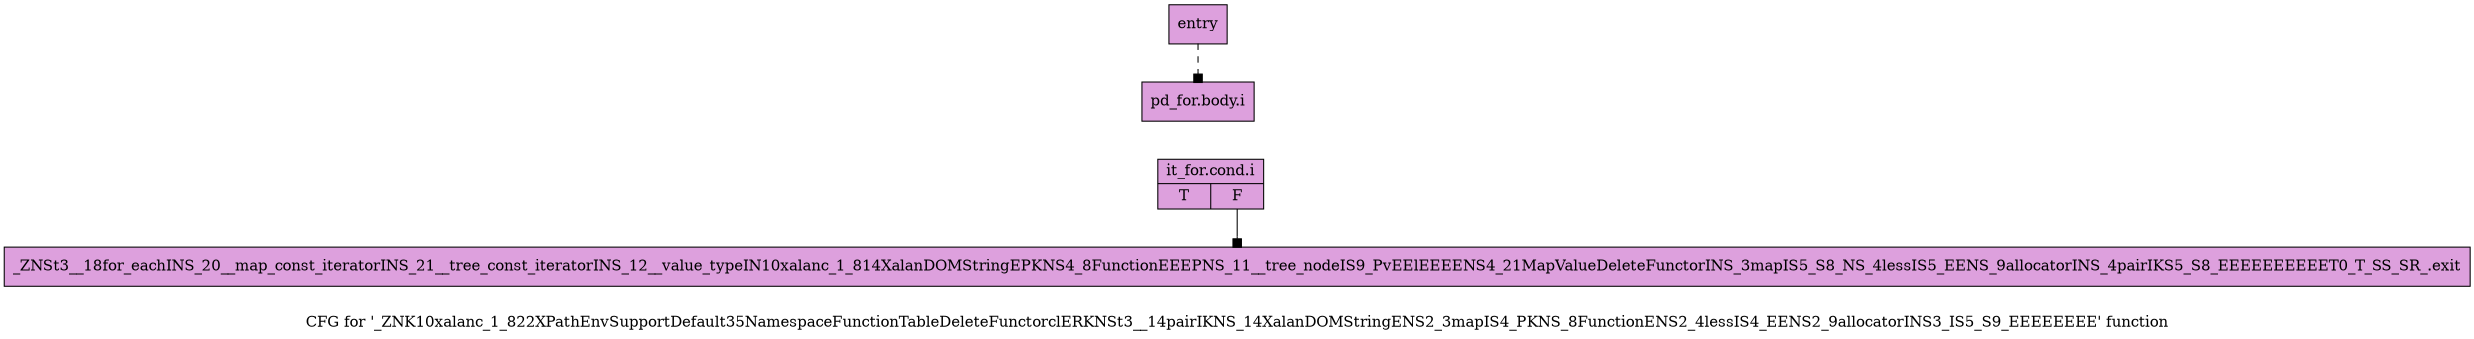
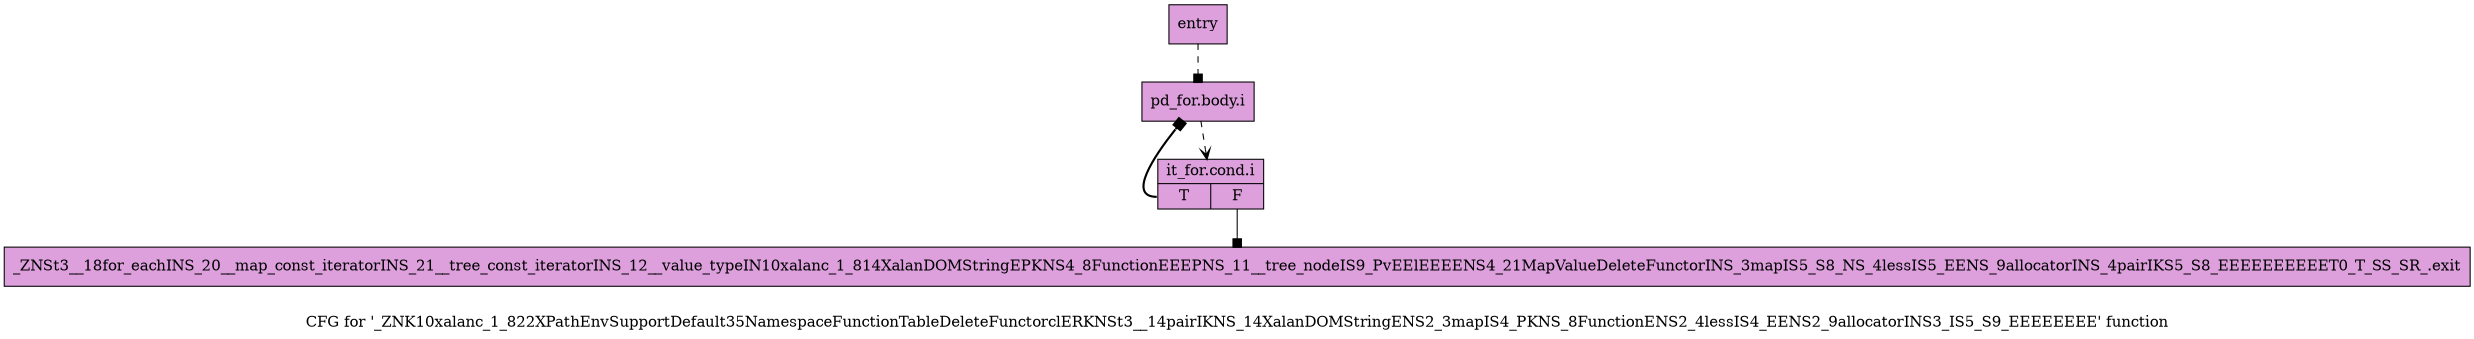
none -> (1203, 135)
none -> (1151, 164)
